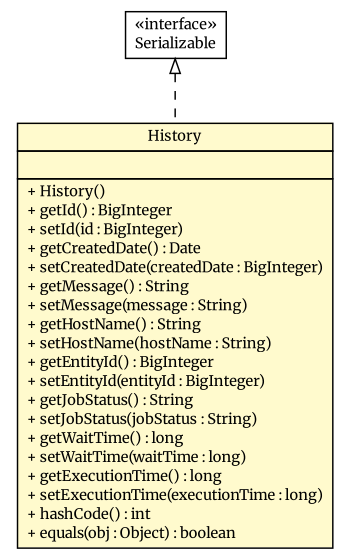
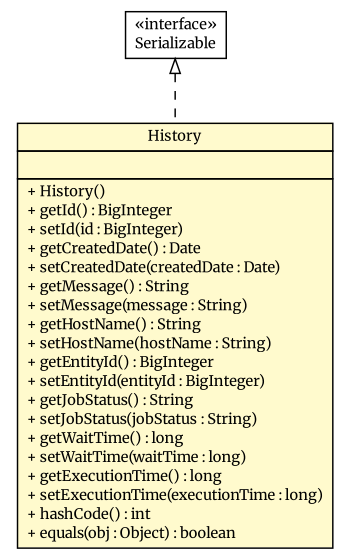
(175, 268) -> (154, 268)
